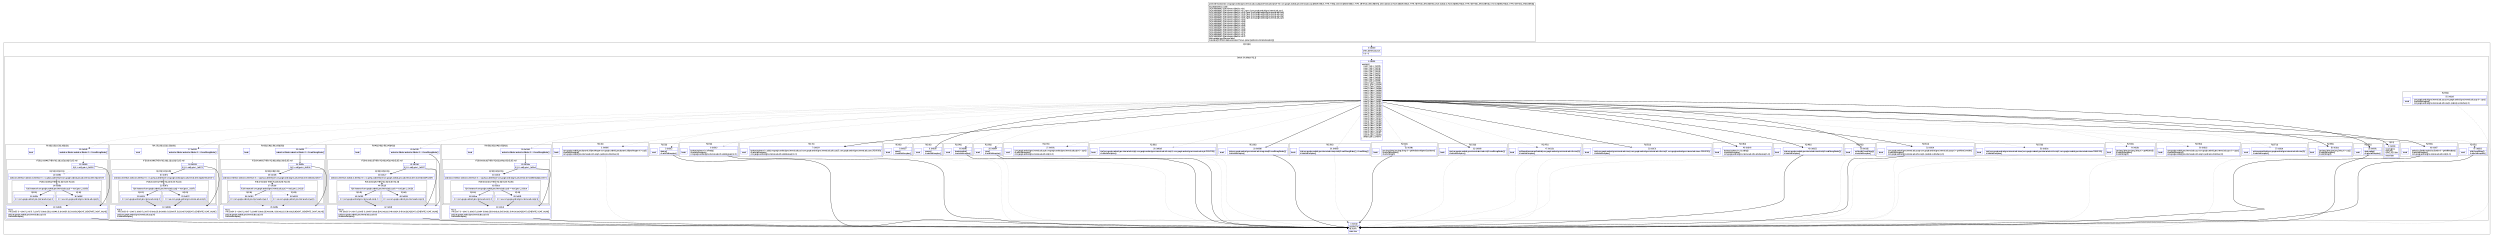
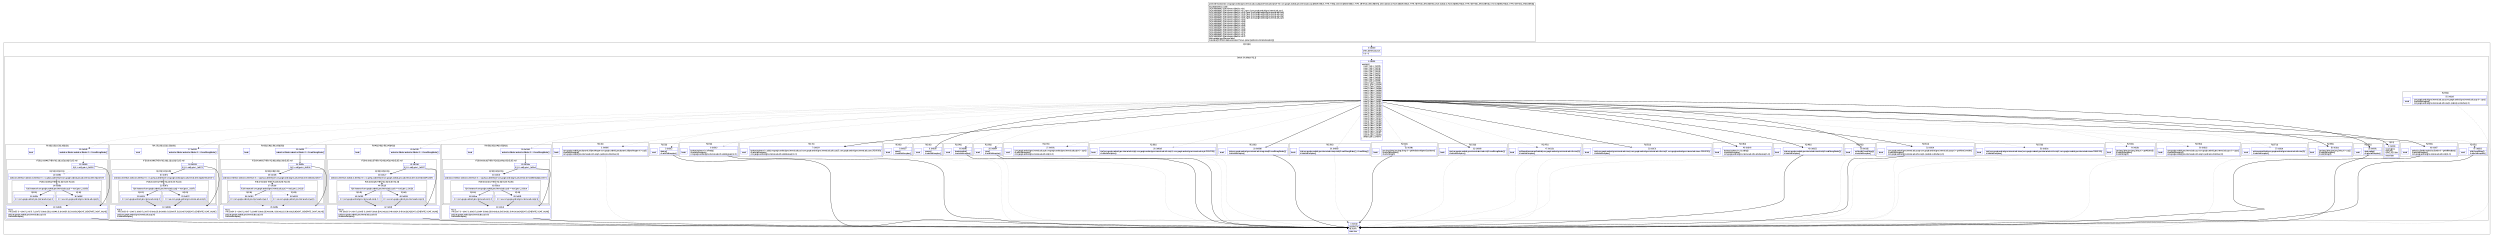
(439, 178) -> (398, 203)
